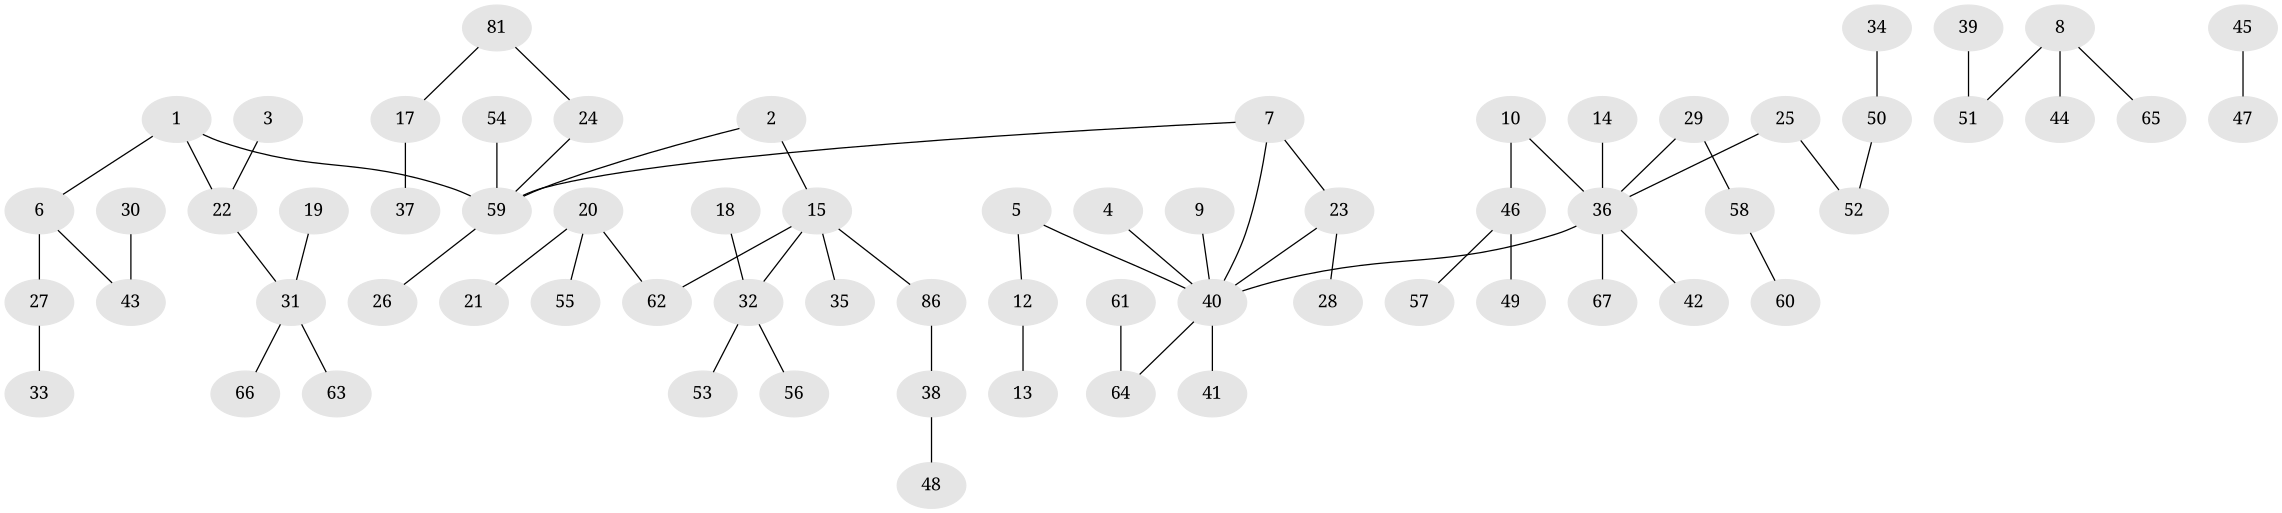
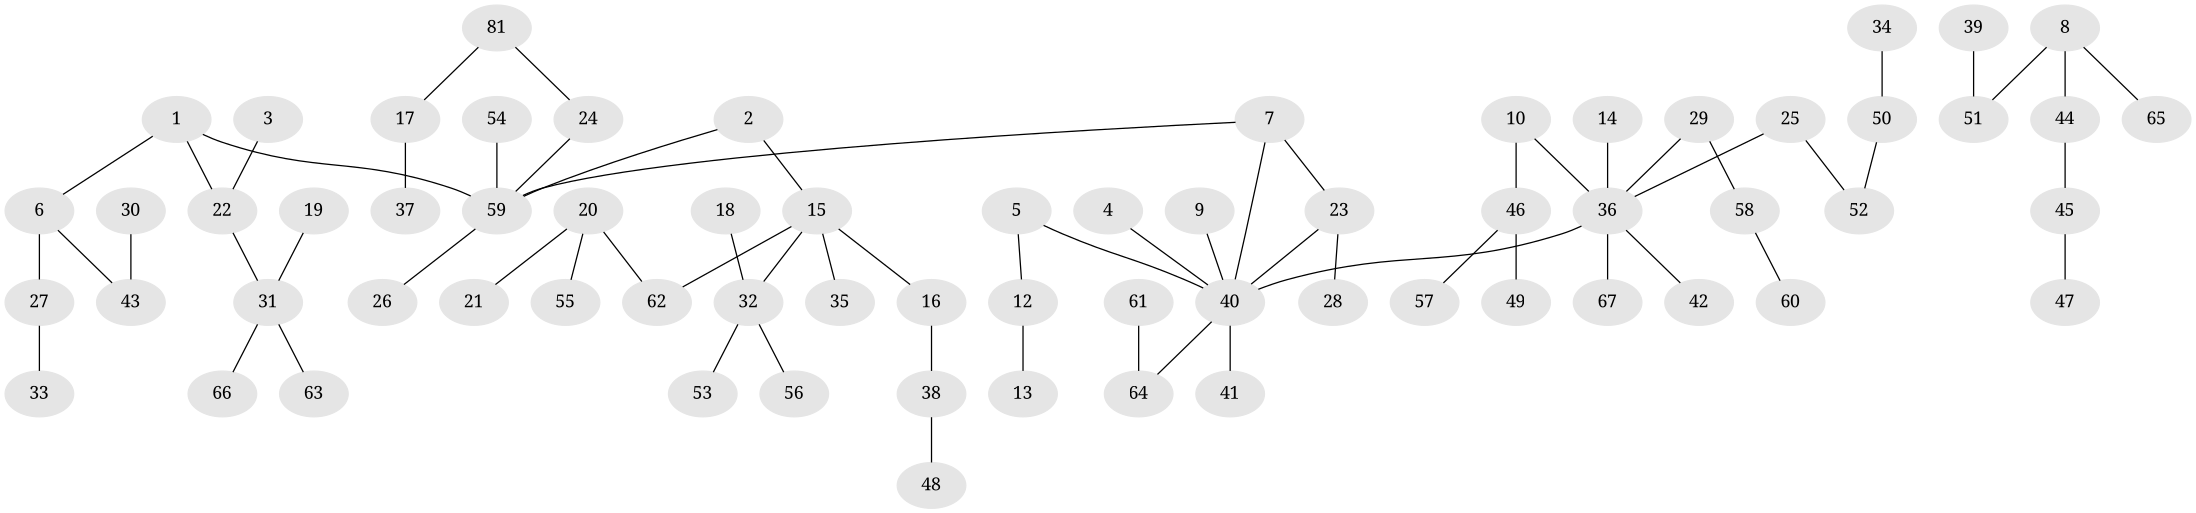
none -> (2065, 165)
(932, 302) -> (932, 302)
